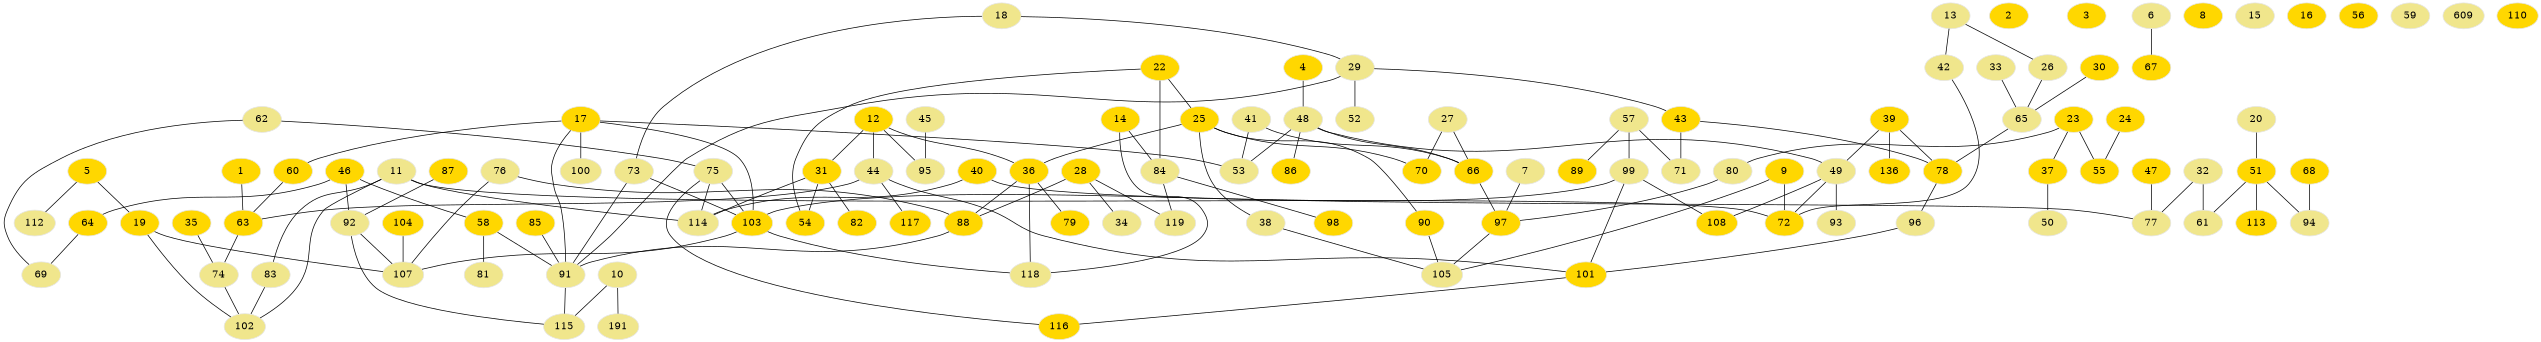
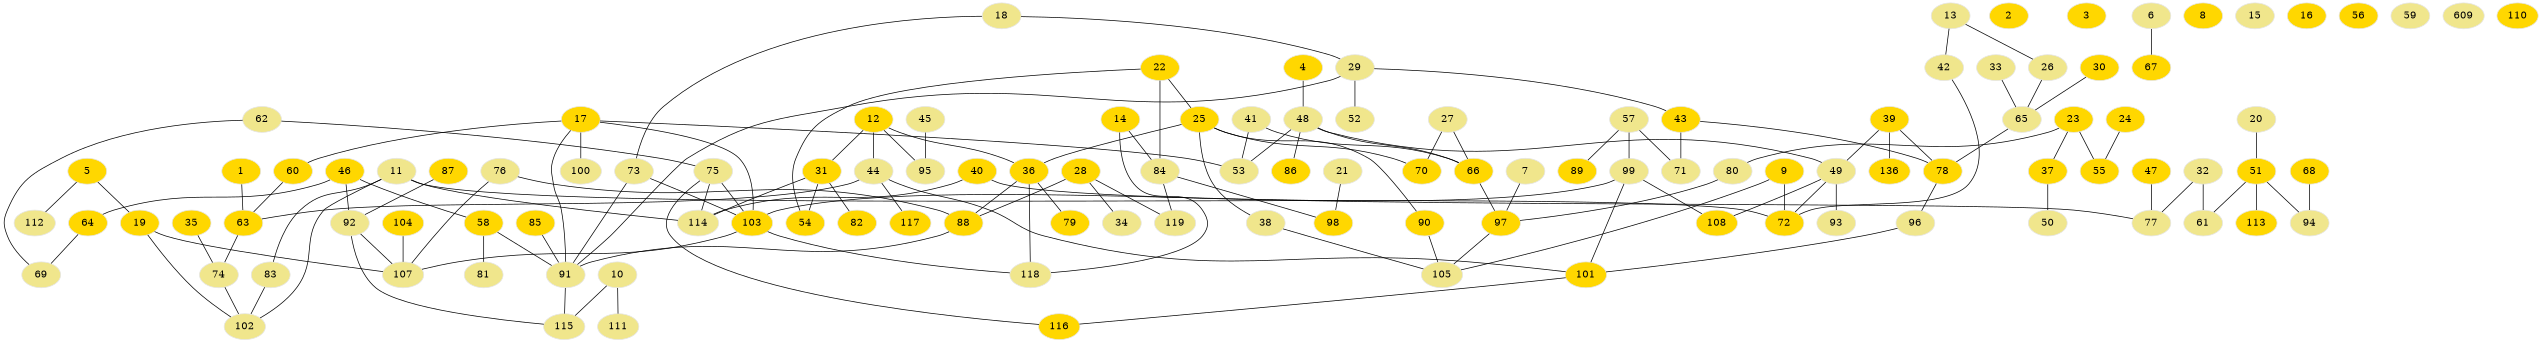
none -> (1343, 171)
(618, 327) -> (618, 327)
